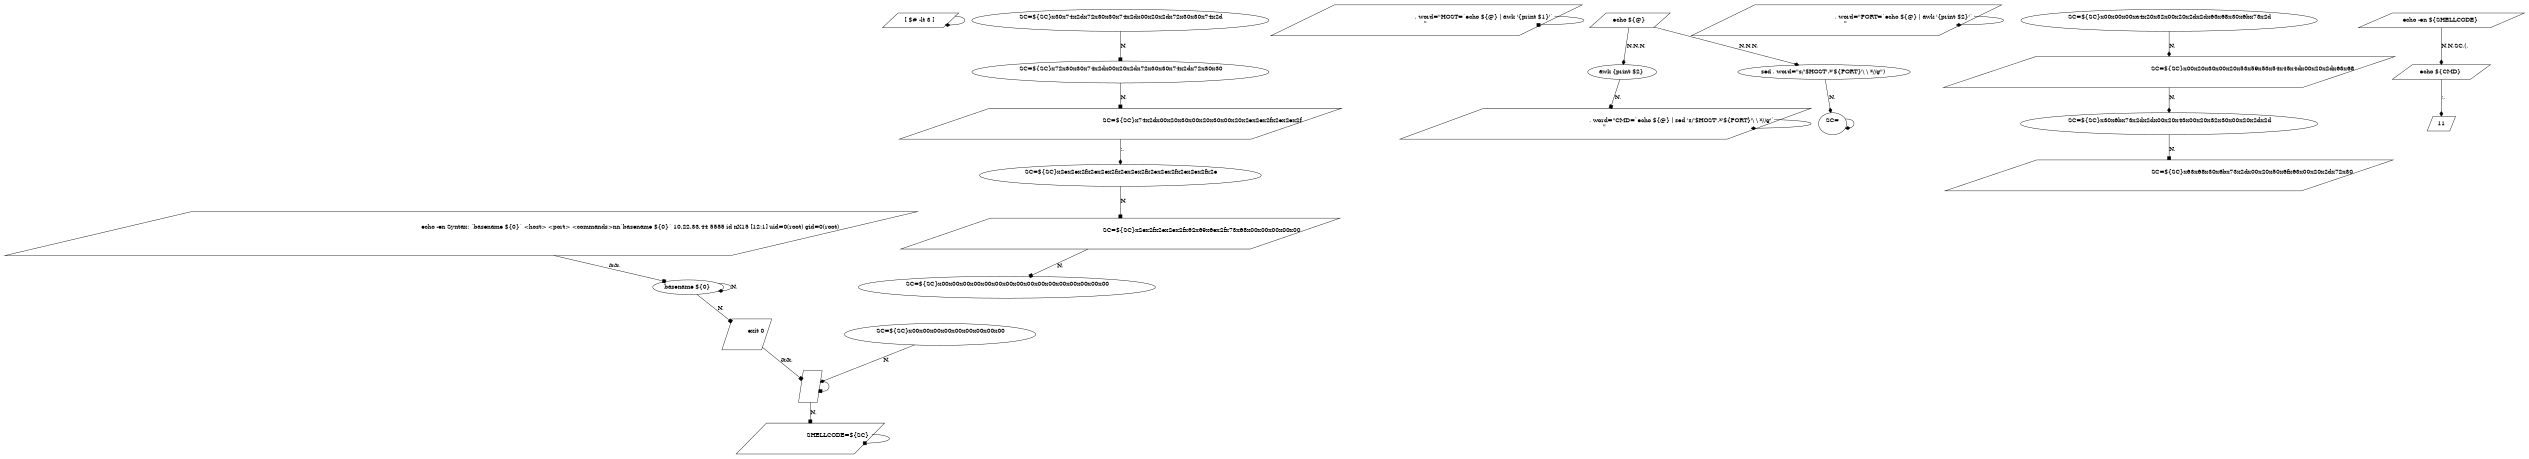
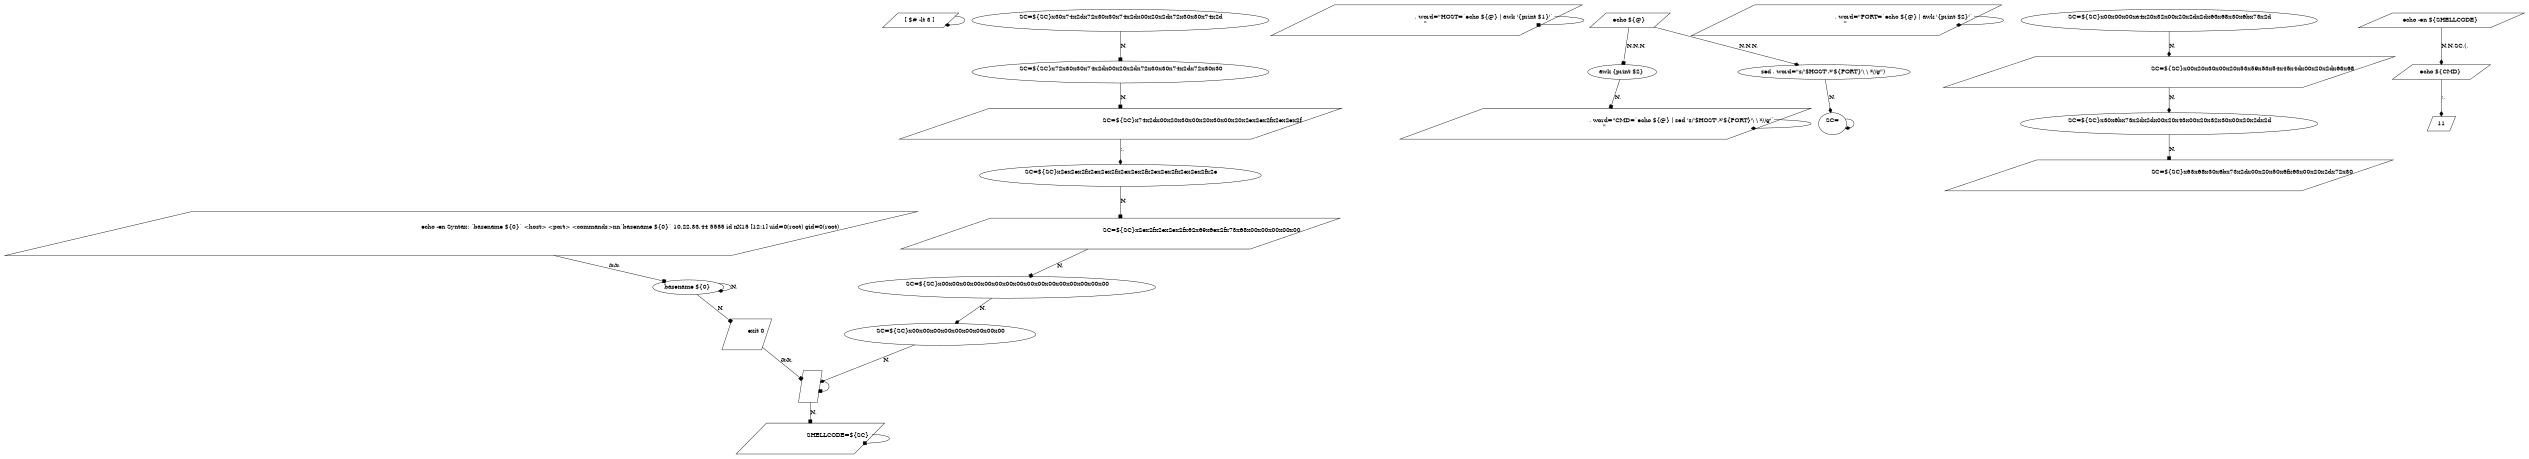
(1626, 44) -> (1626, 44)
none -> (975, 309)
